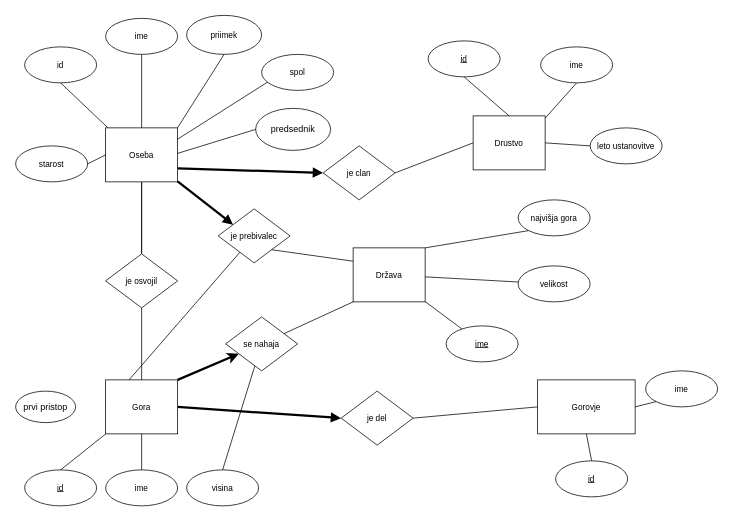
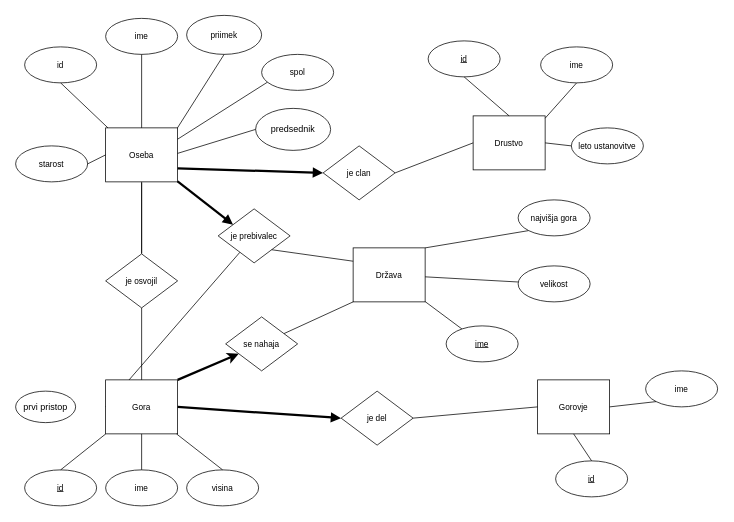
(626, 146) -> (607, 146)
(586, 407) -> (573, 407)
(238, 418) -> (199, 452)
